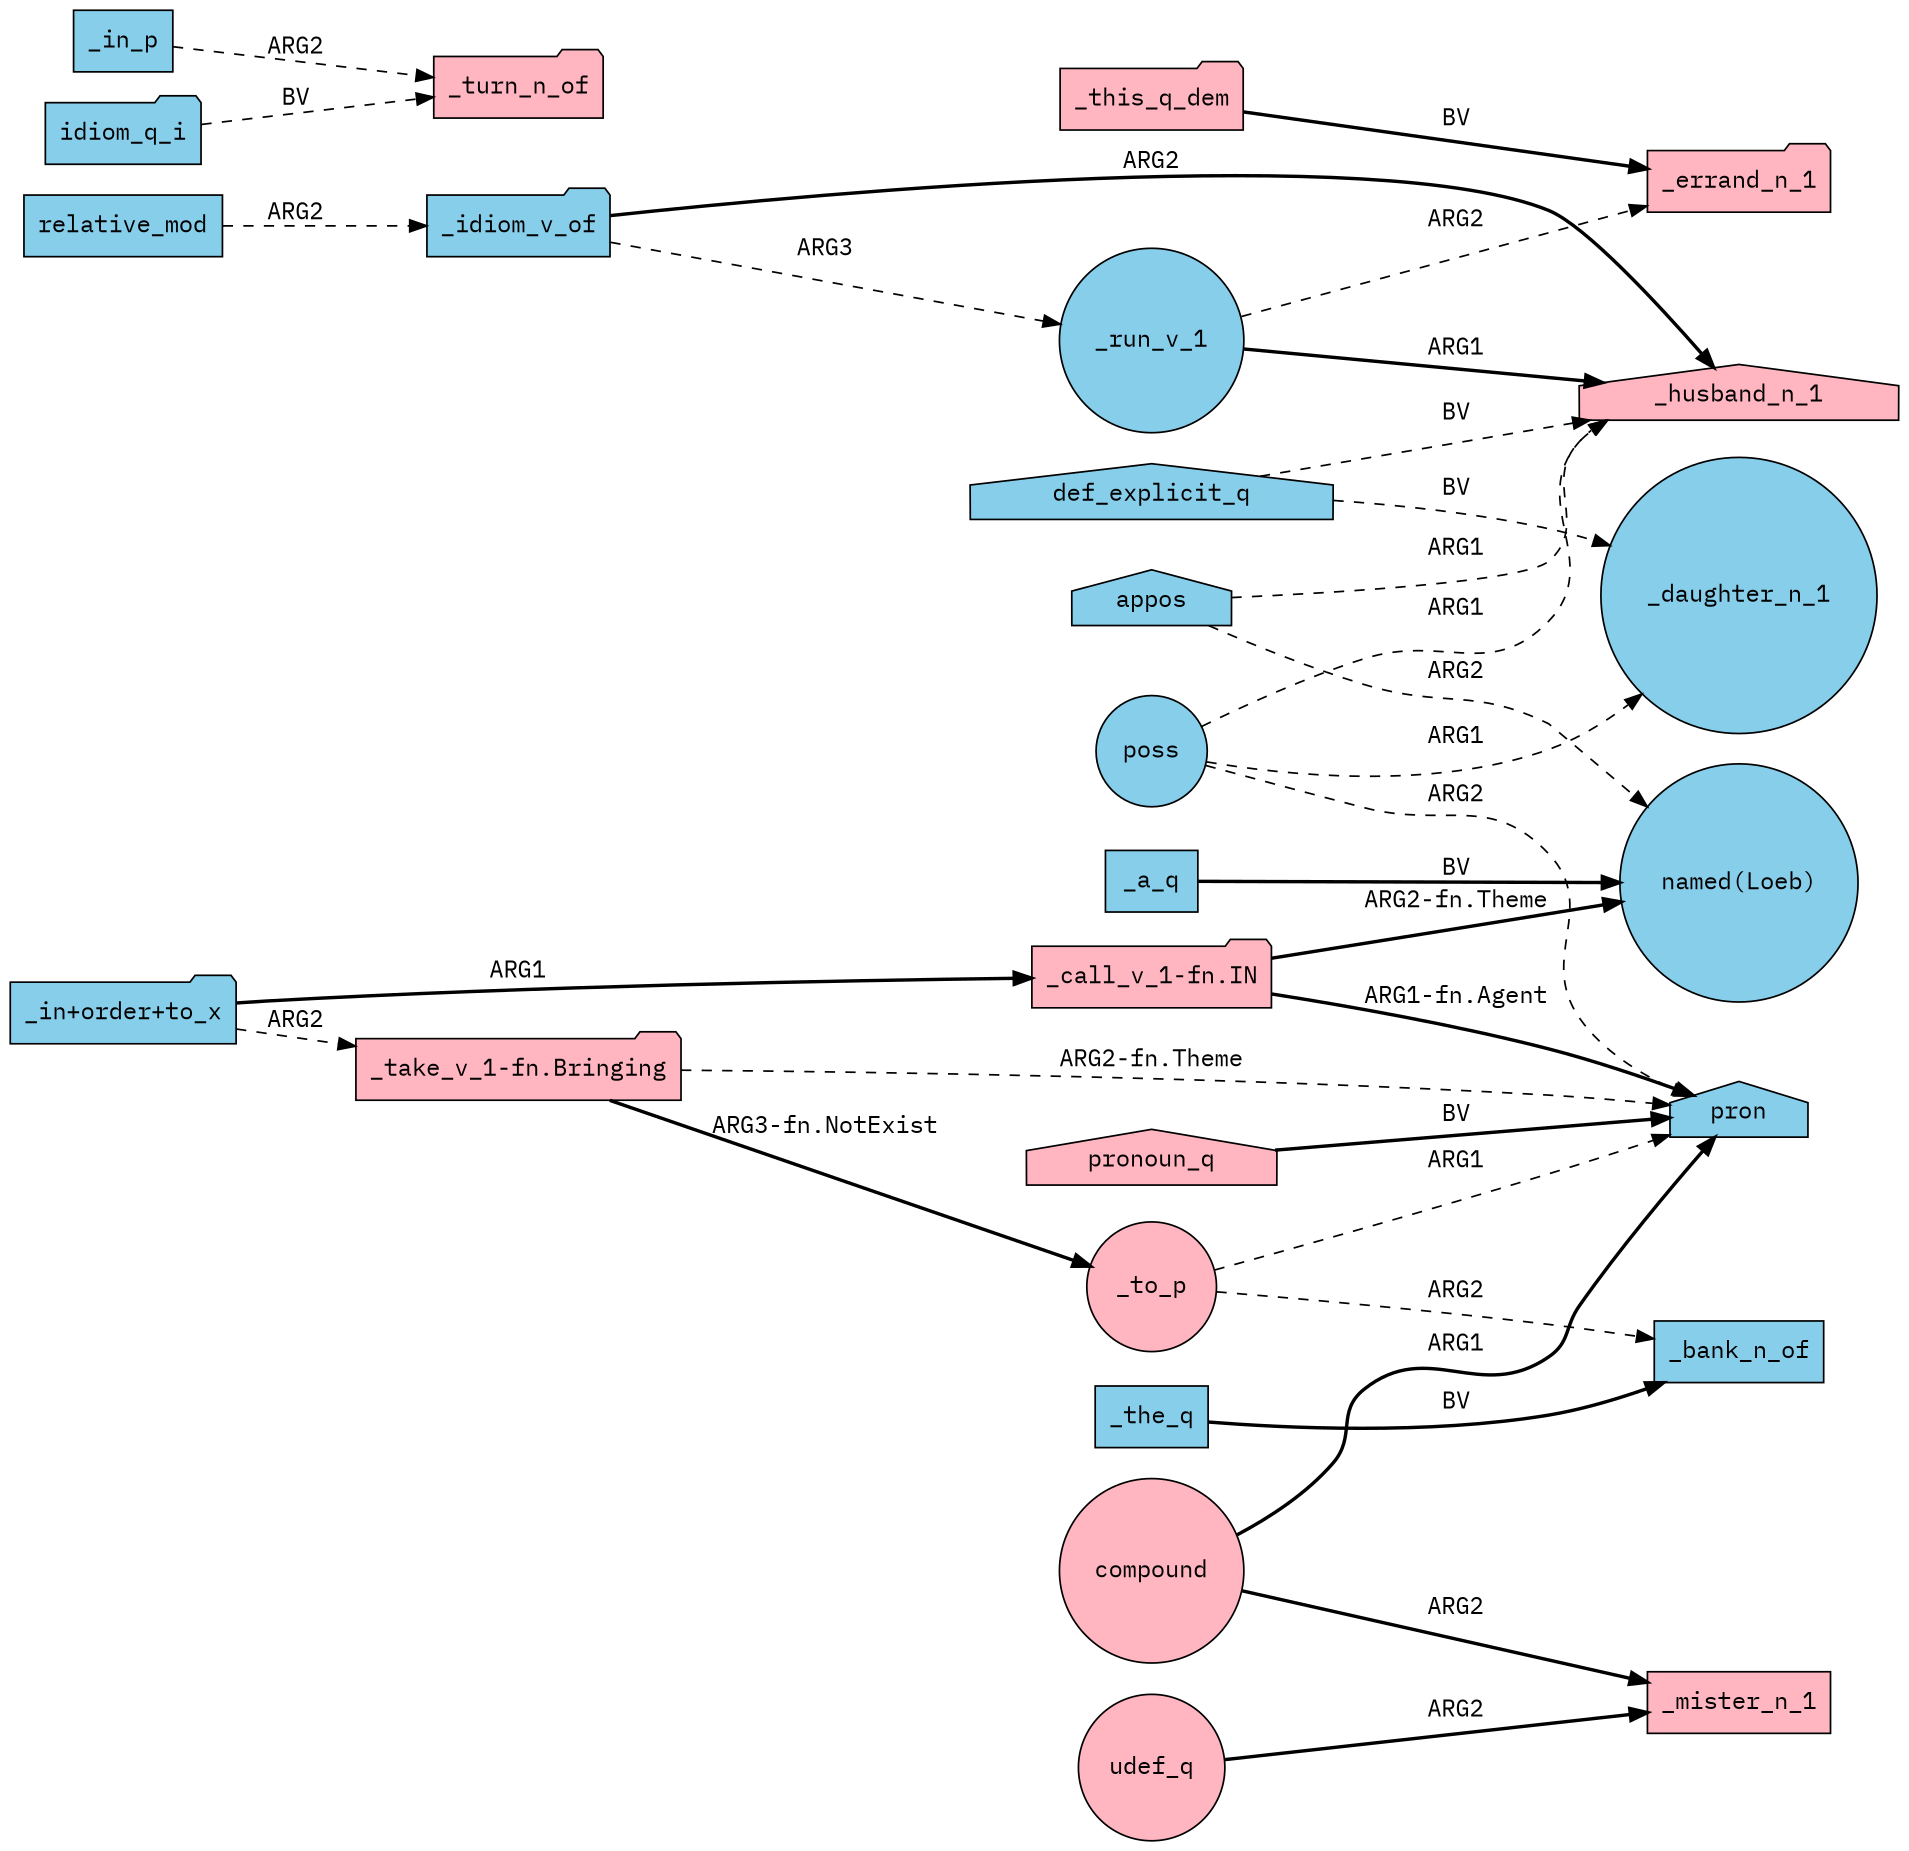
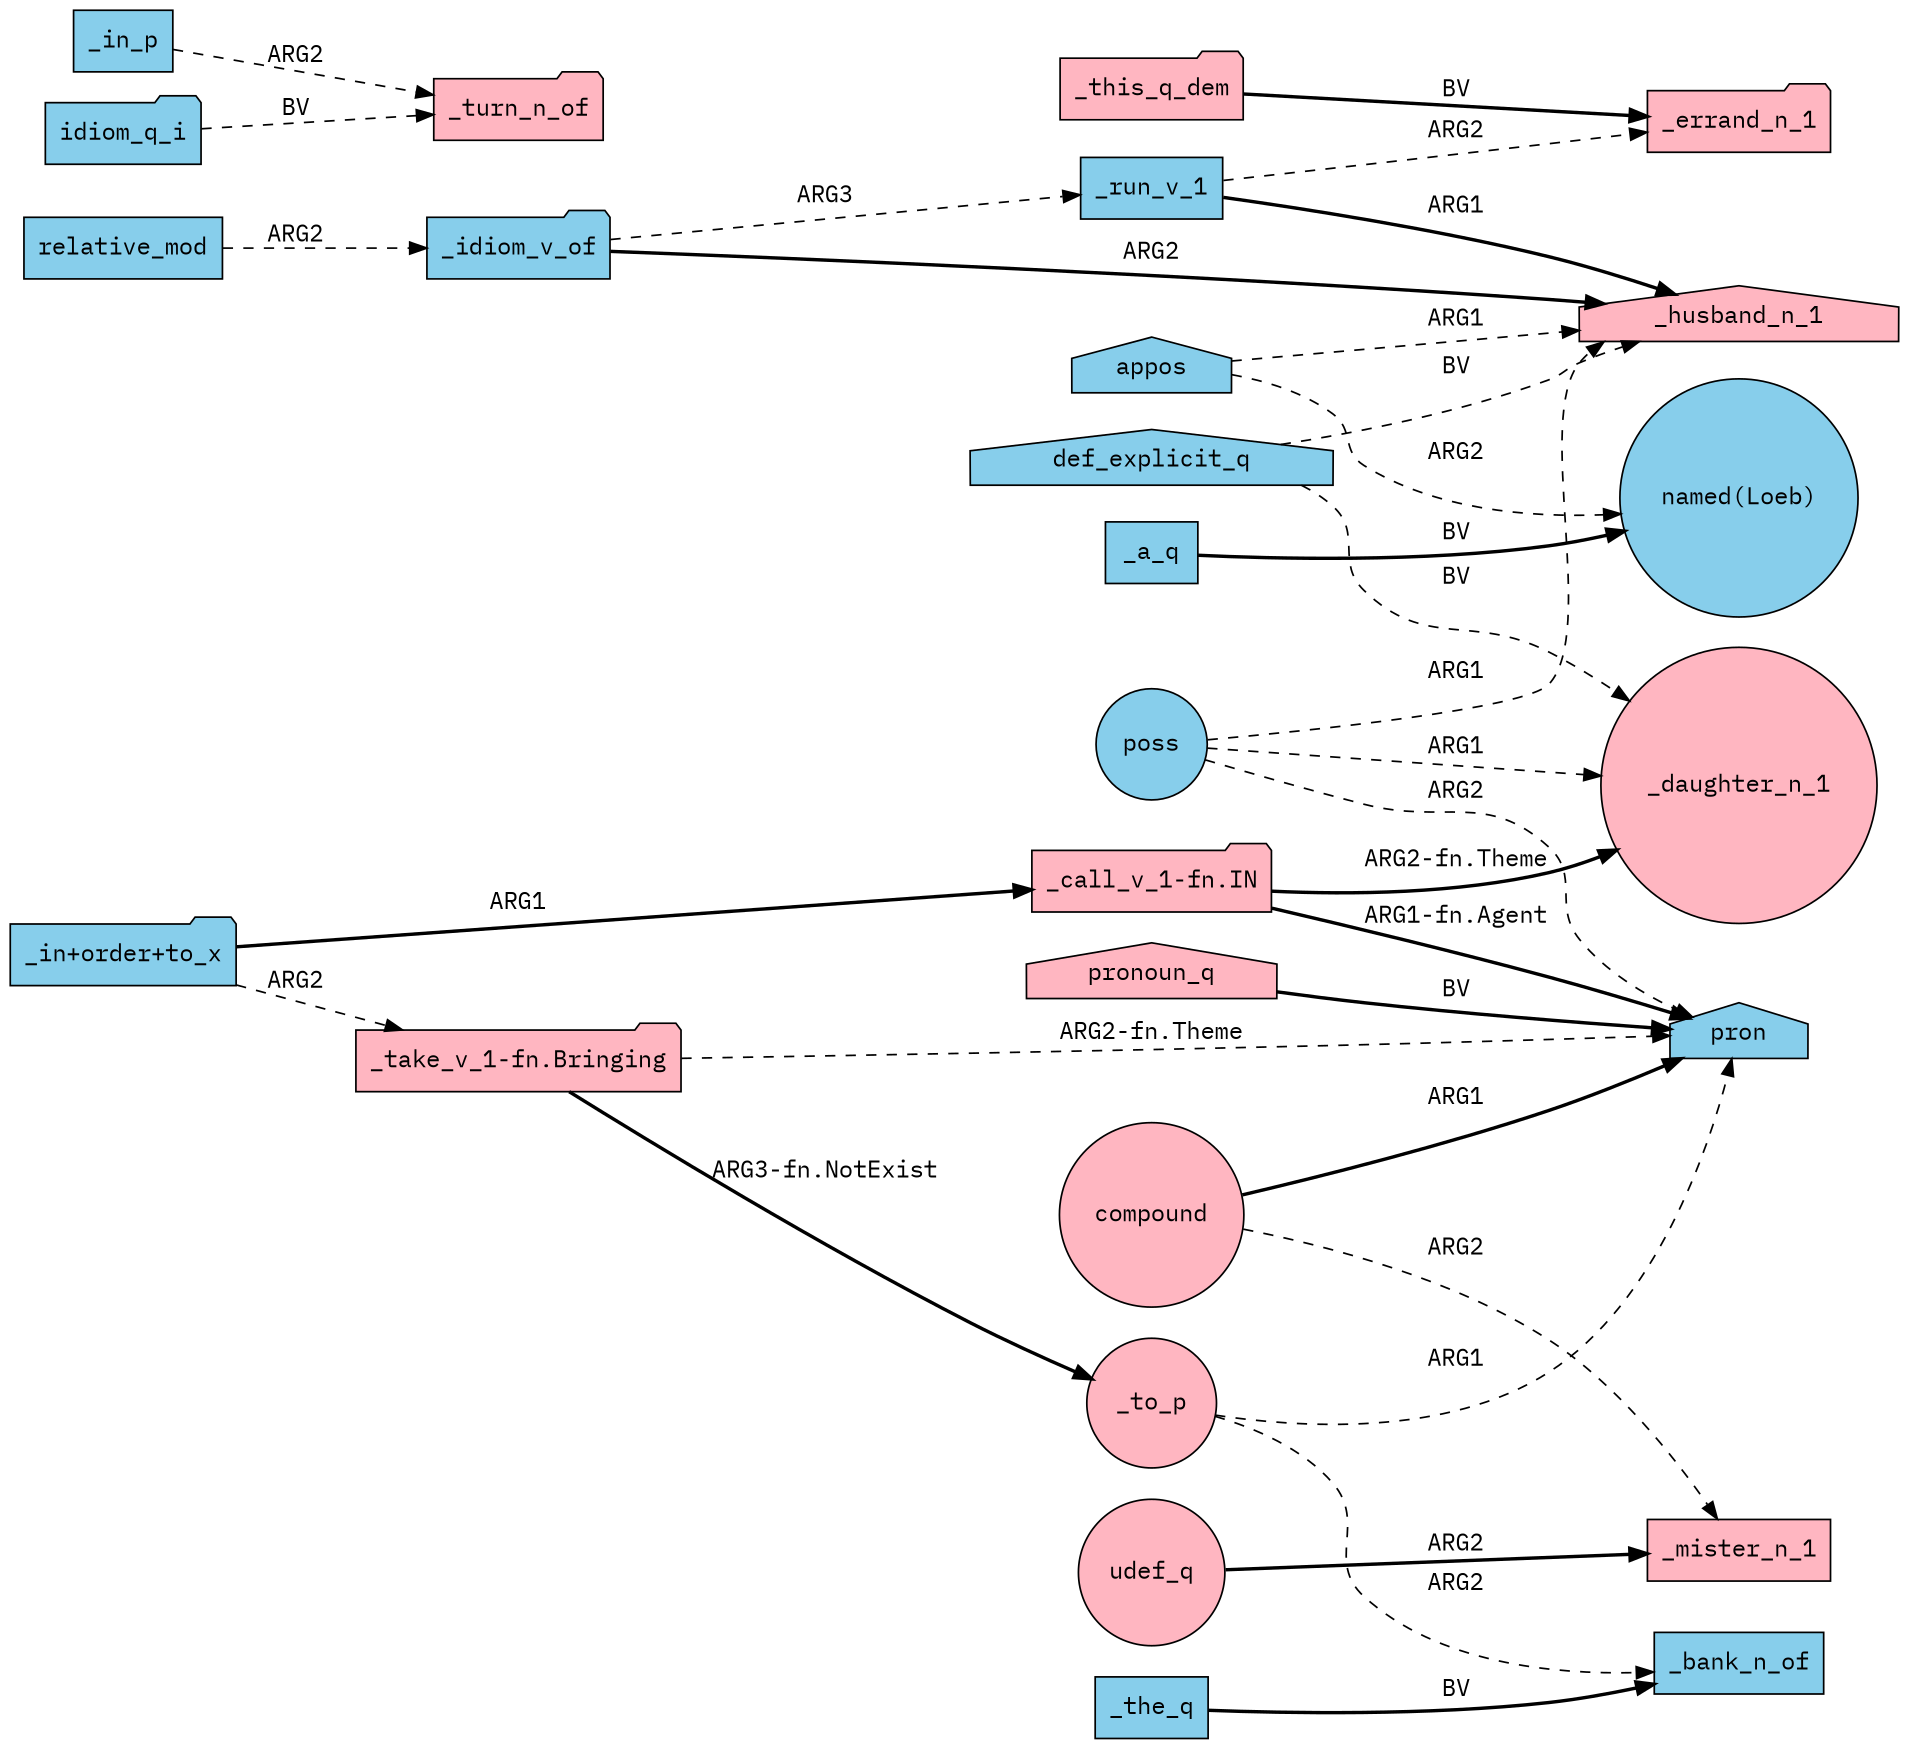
(1152, 341) -> (1152, 188)
(1739, 595) -> (1739, 785)
(1438, 932) -> (1438, 889)
(1436, 1635) -> (1507, 1316)
